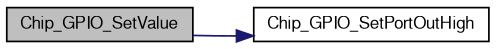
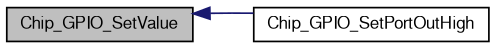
(215, 36) -> (232, 13)
